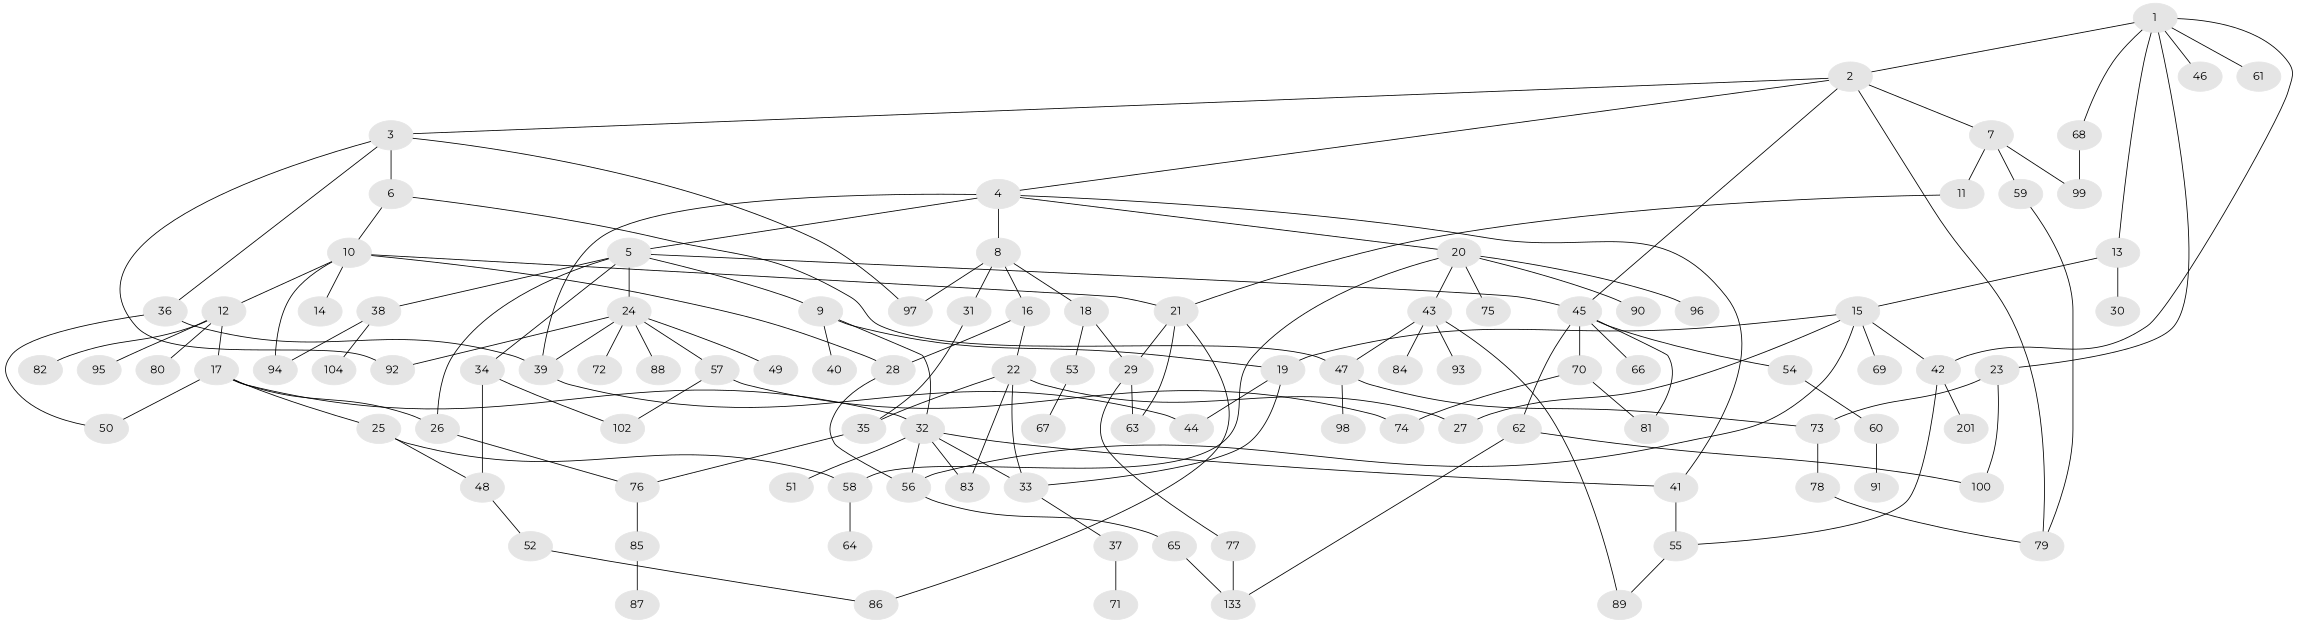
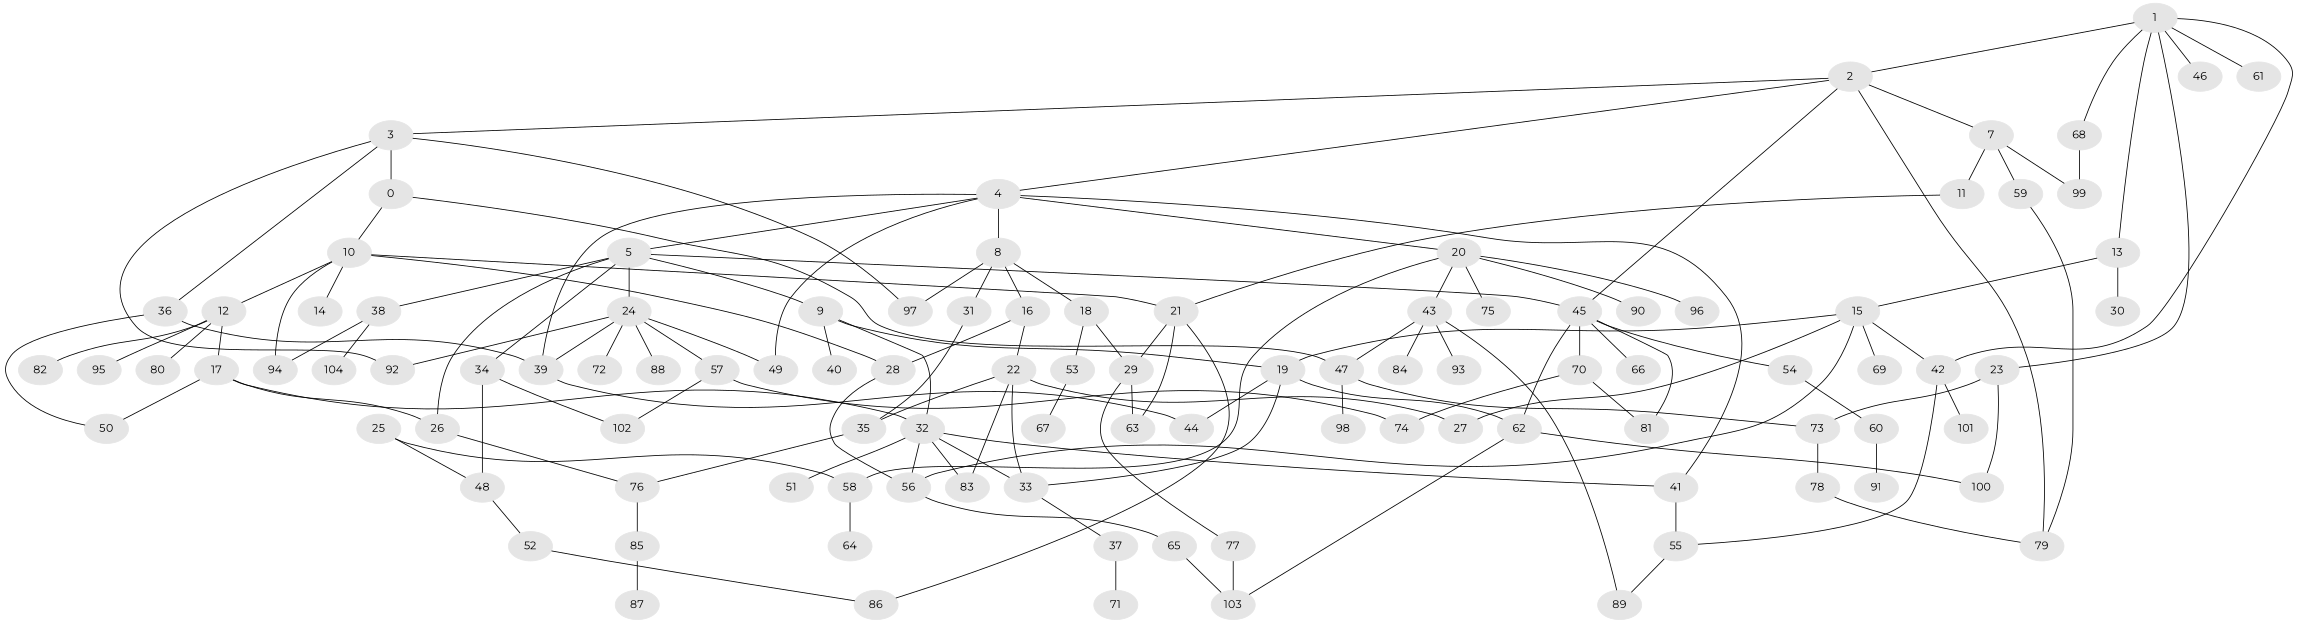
(391, 194) -> (391, 194)
none -> (849, 248)
none -> (1401, 399)
(296, 403) -> none
(1966, 429) -> (1966, 429)
(1233, 605) -> (1233, 605)
